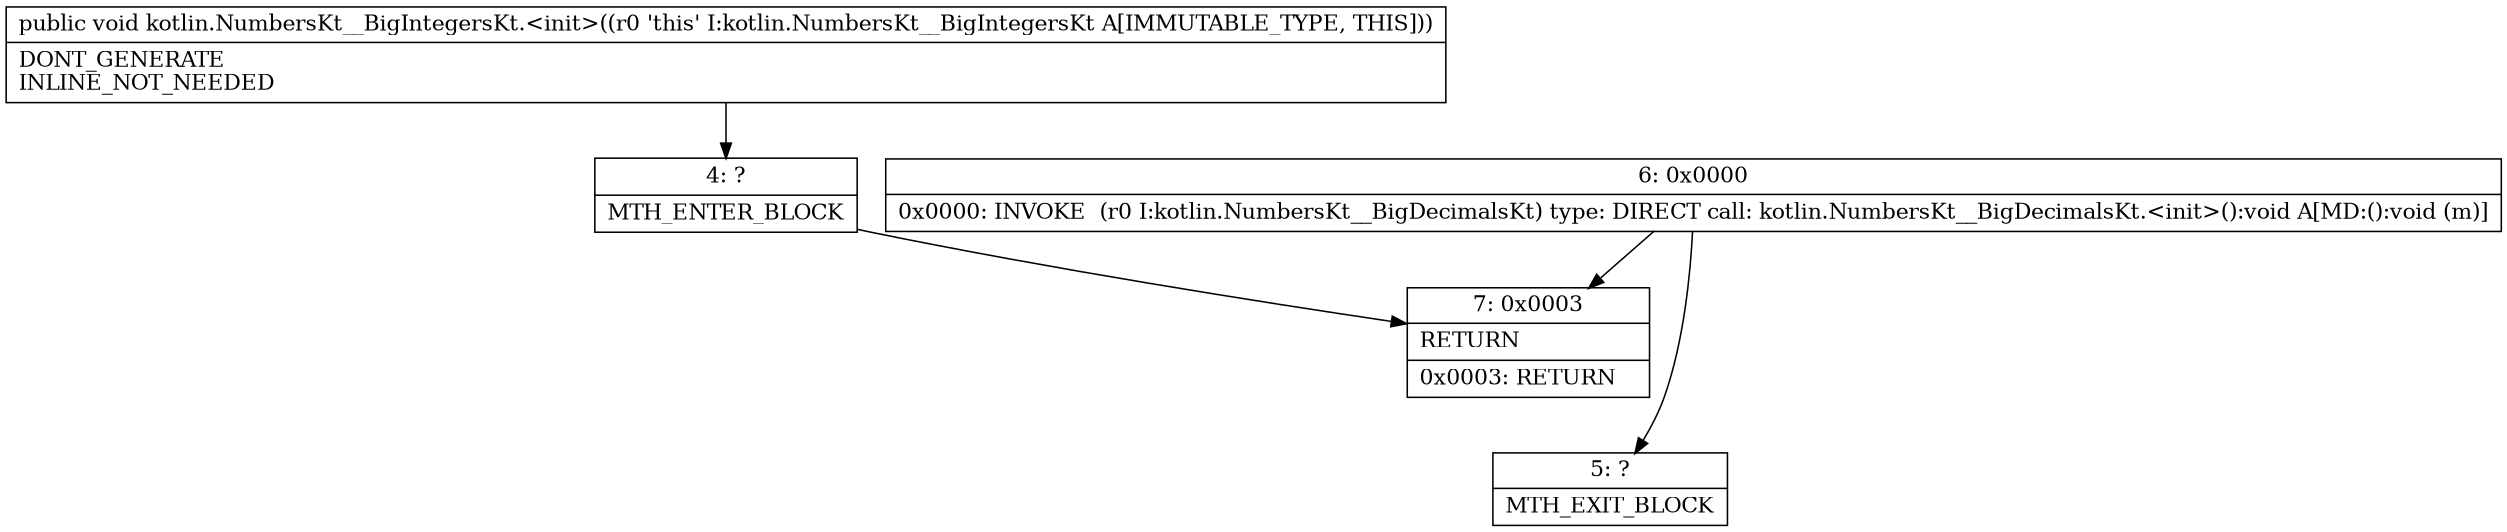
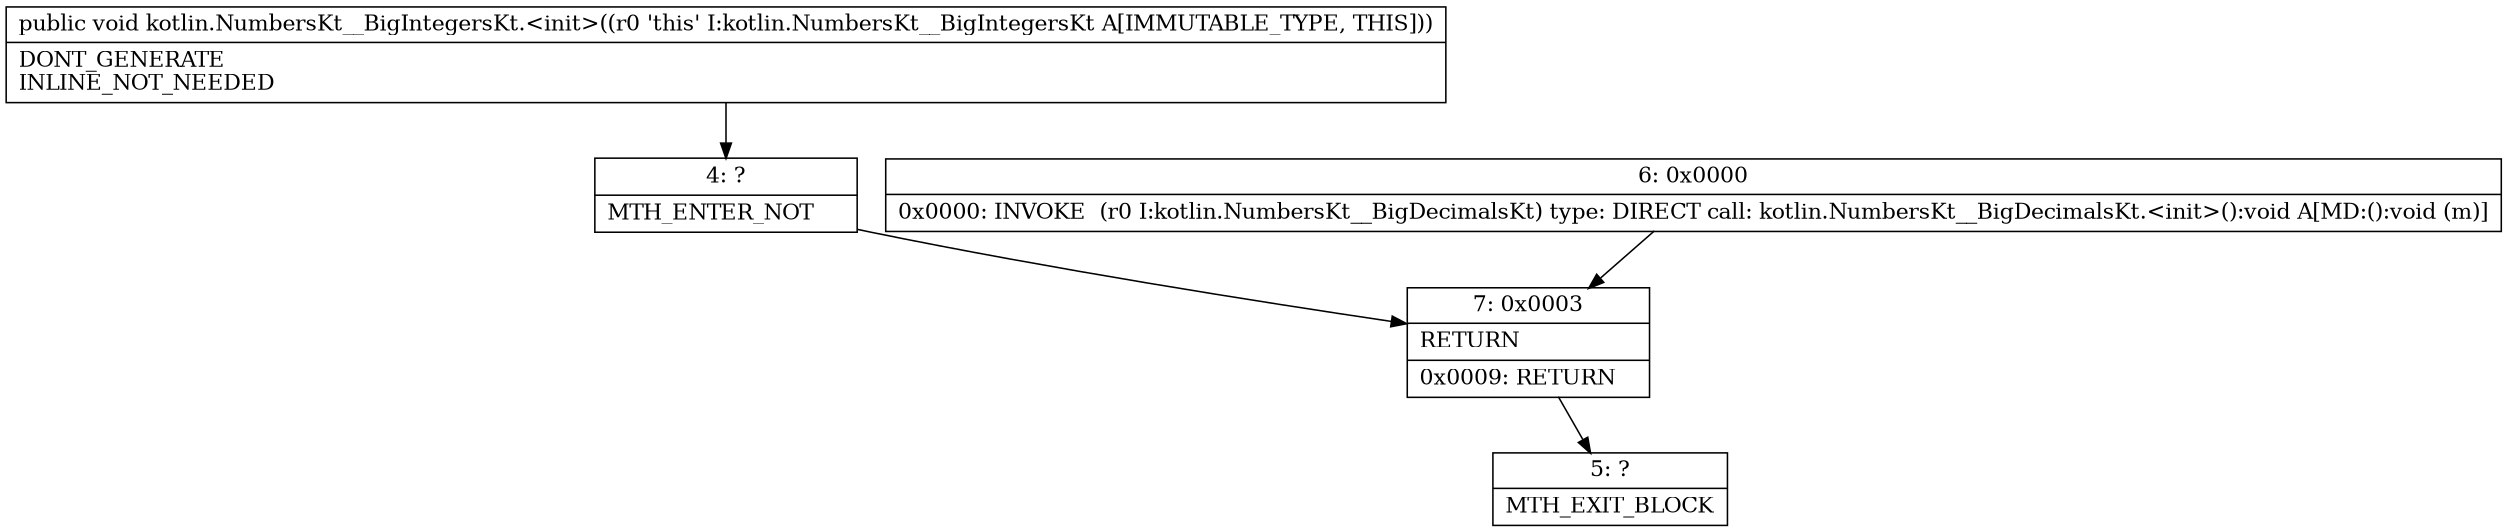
(726, 213) -> (711, 213)
(1680, 339) -> (1571, 418)
(1528, 378) -> (1528, 378)
